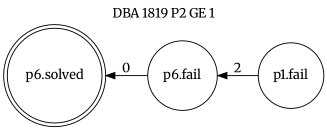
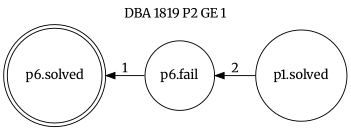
(127, 69) -> (125, 69)
(291, 76) -> (301, 76)
